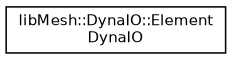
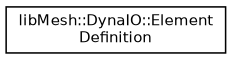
(116, 30) -> (116, 30)
